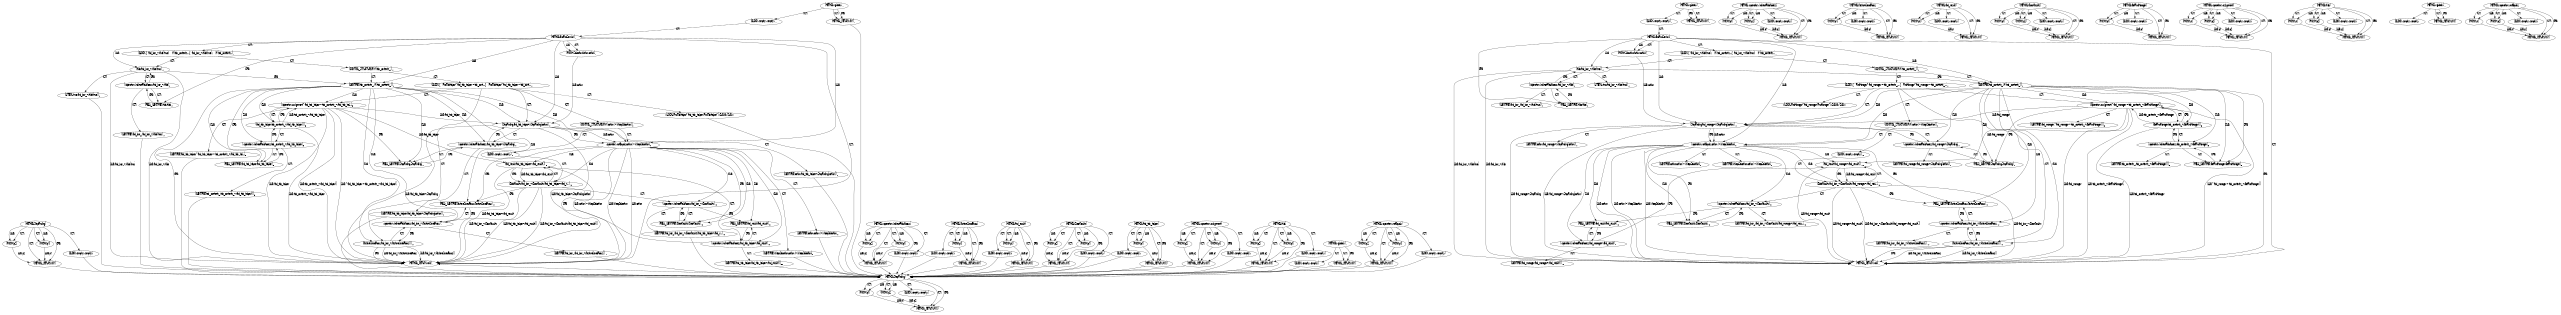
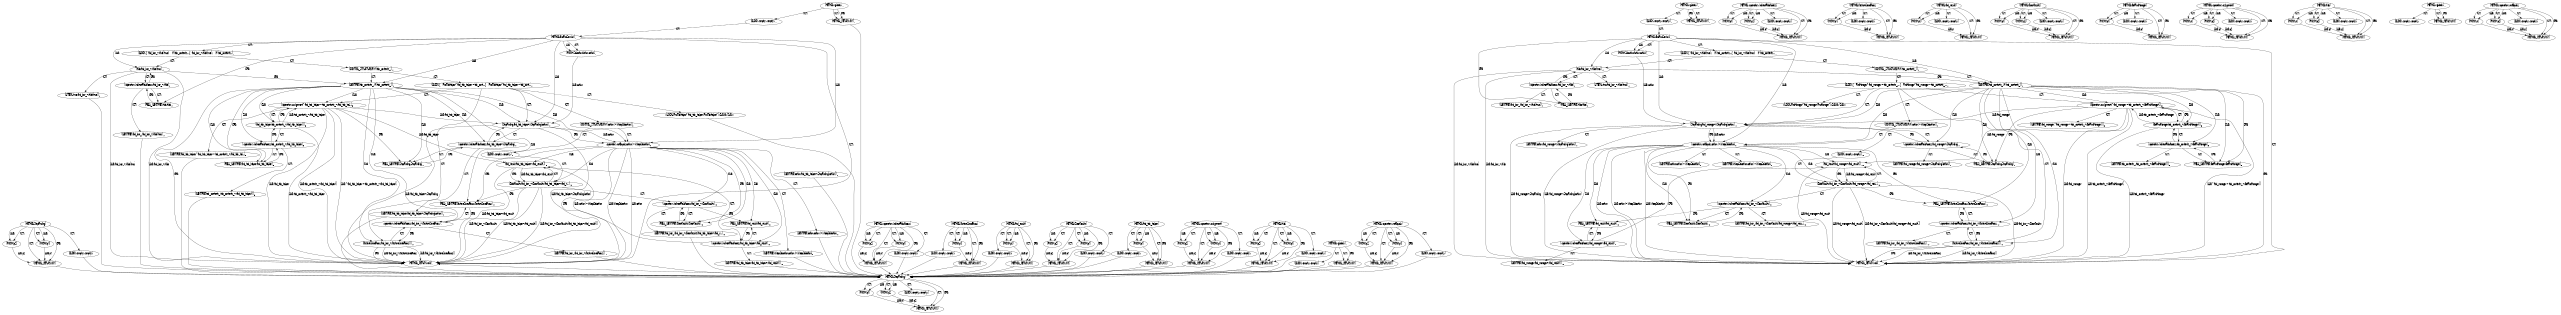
(681, 143) -> none
(782, 264) -> (782, 264)
